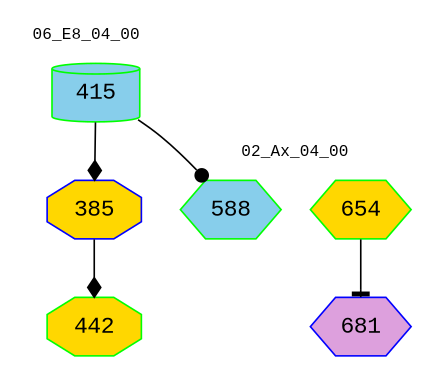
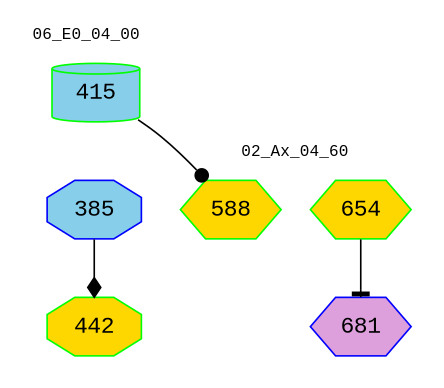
(87, 35) -> (87, 35)
(95, 142) -> none
(296, 152) -> (296, 152)
(94, 210) -> (94, 210)
(231, 210) -> (231, 210)
